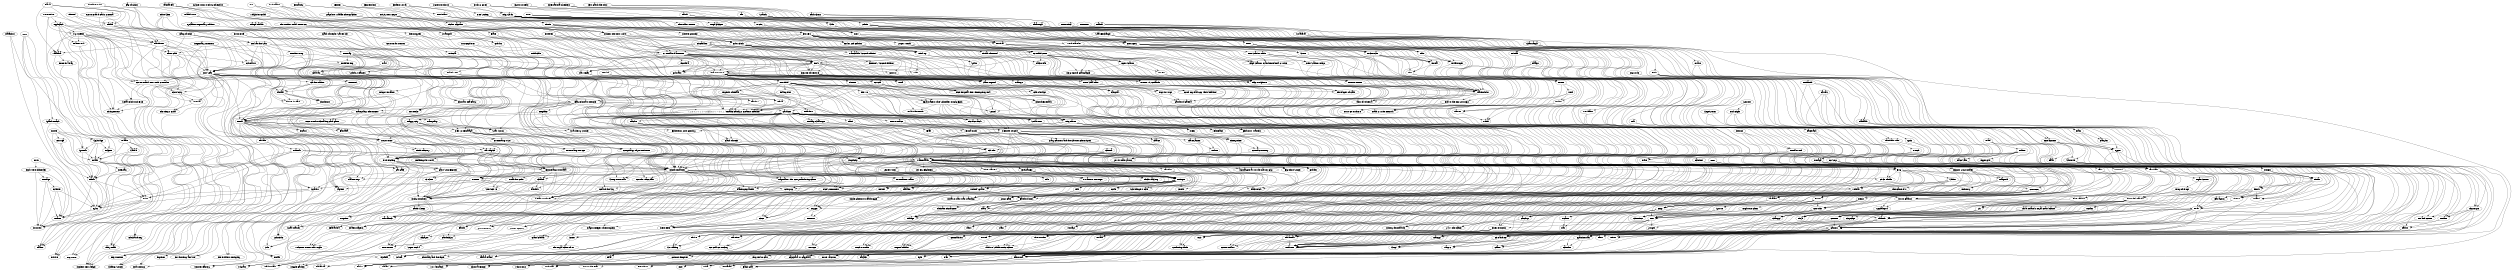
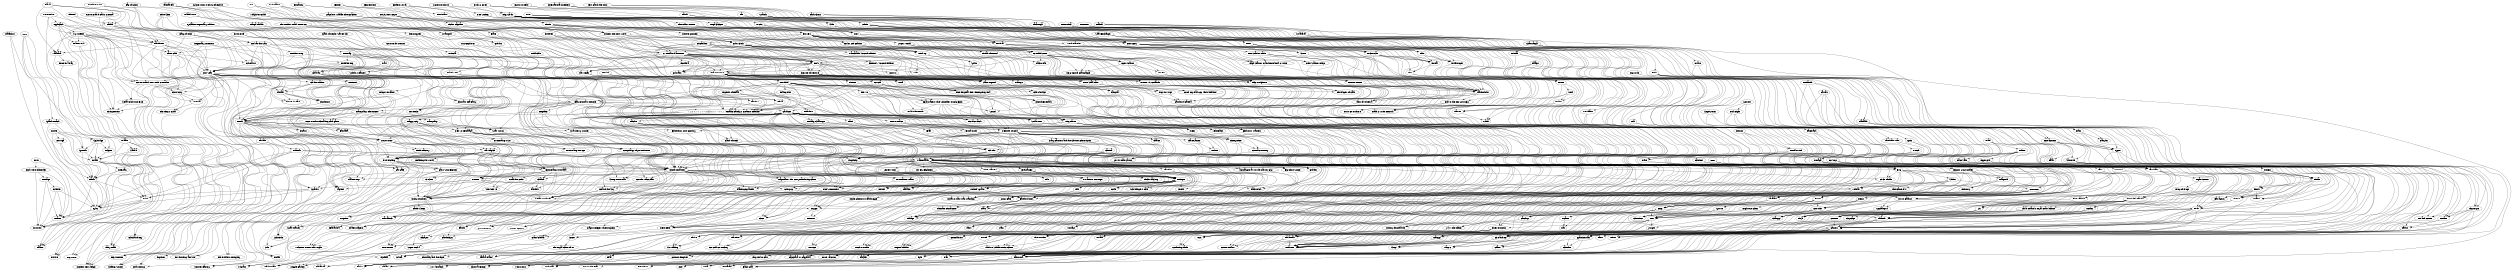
none -> (949, 79)
none -> (622, 185)
